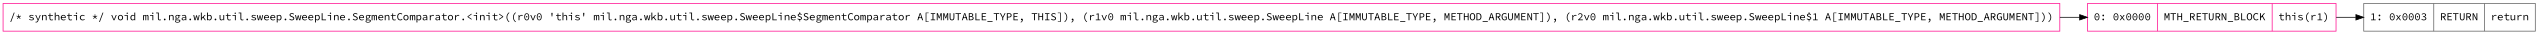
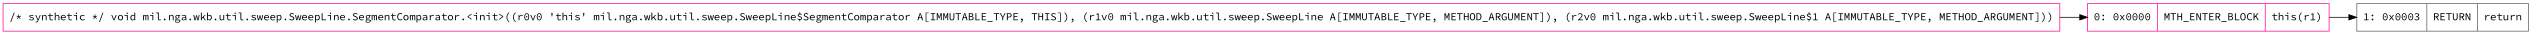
(2215, 17) -> (2211, 17)
